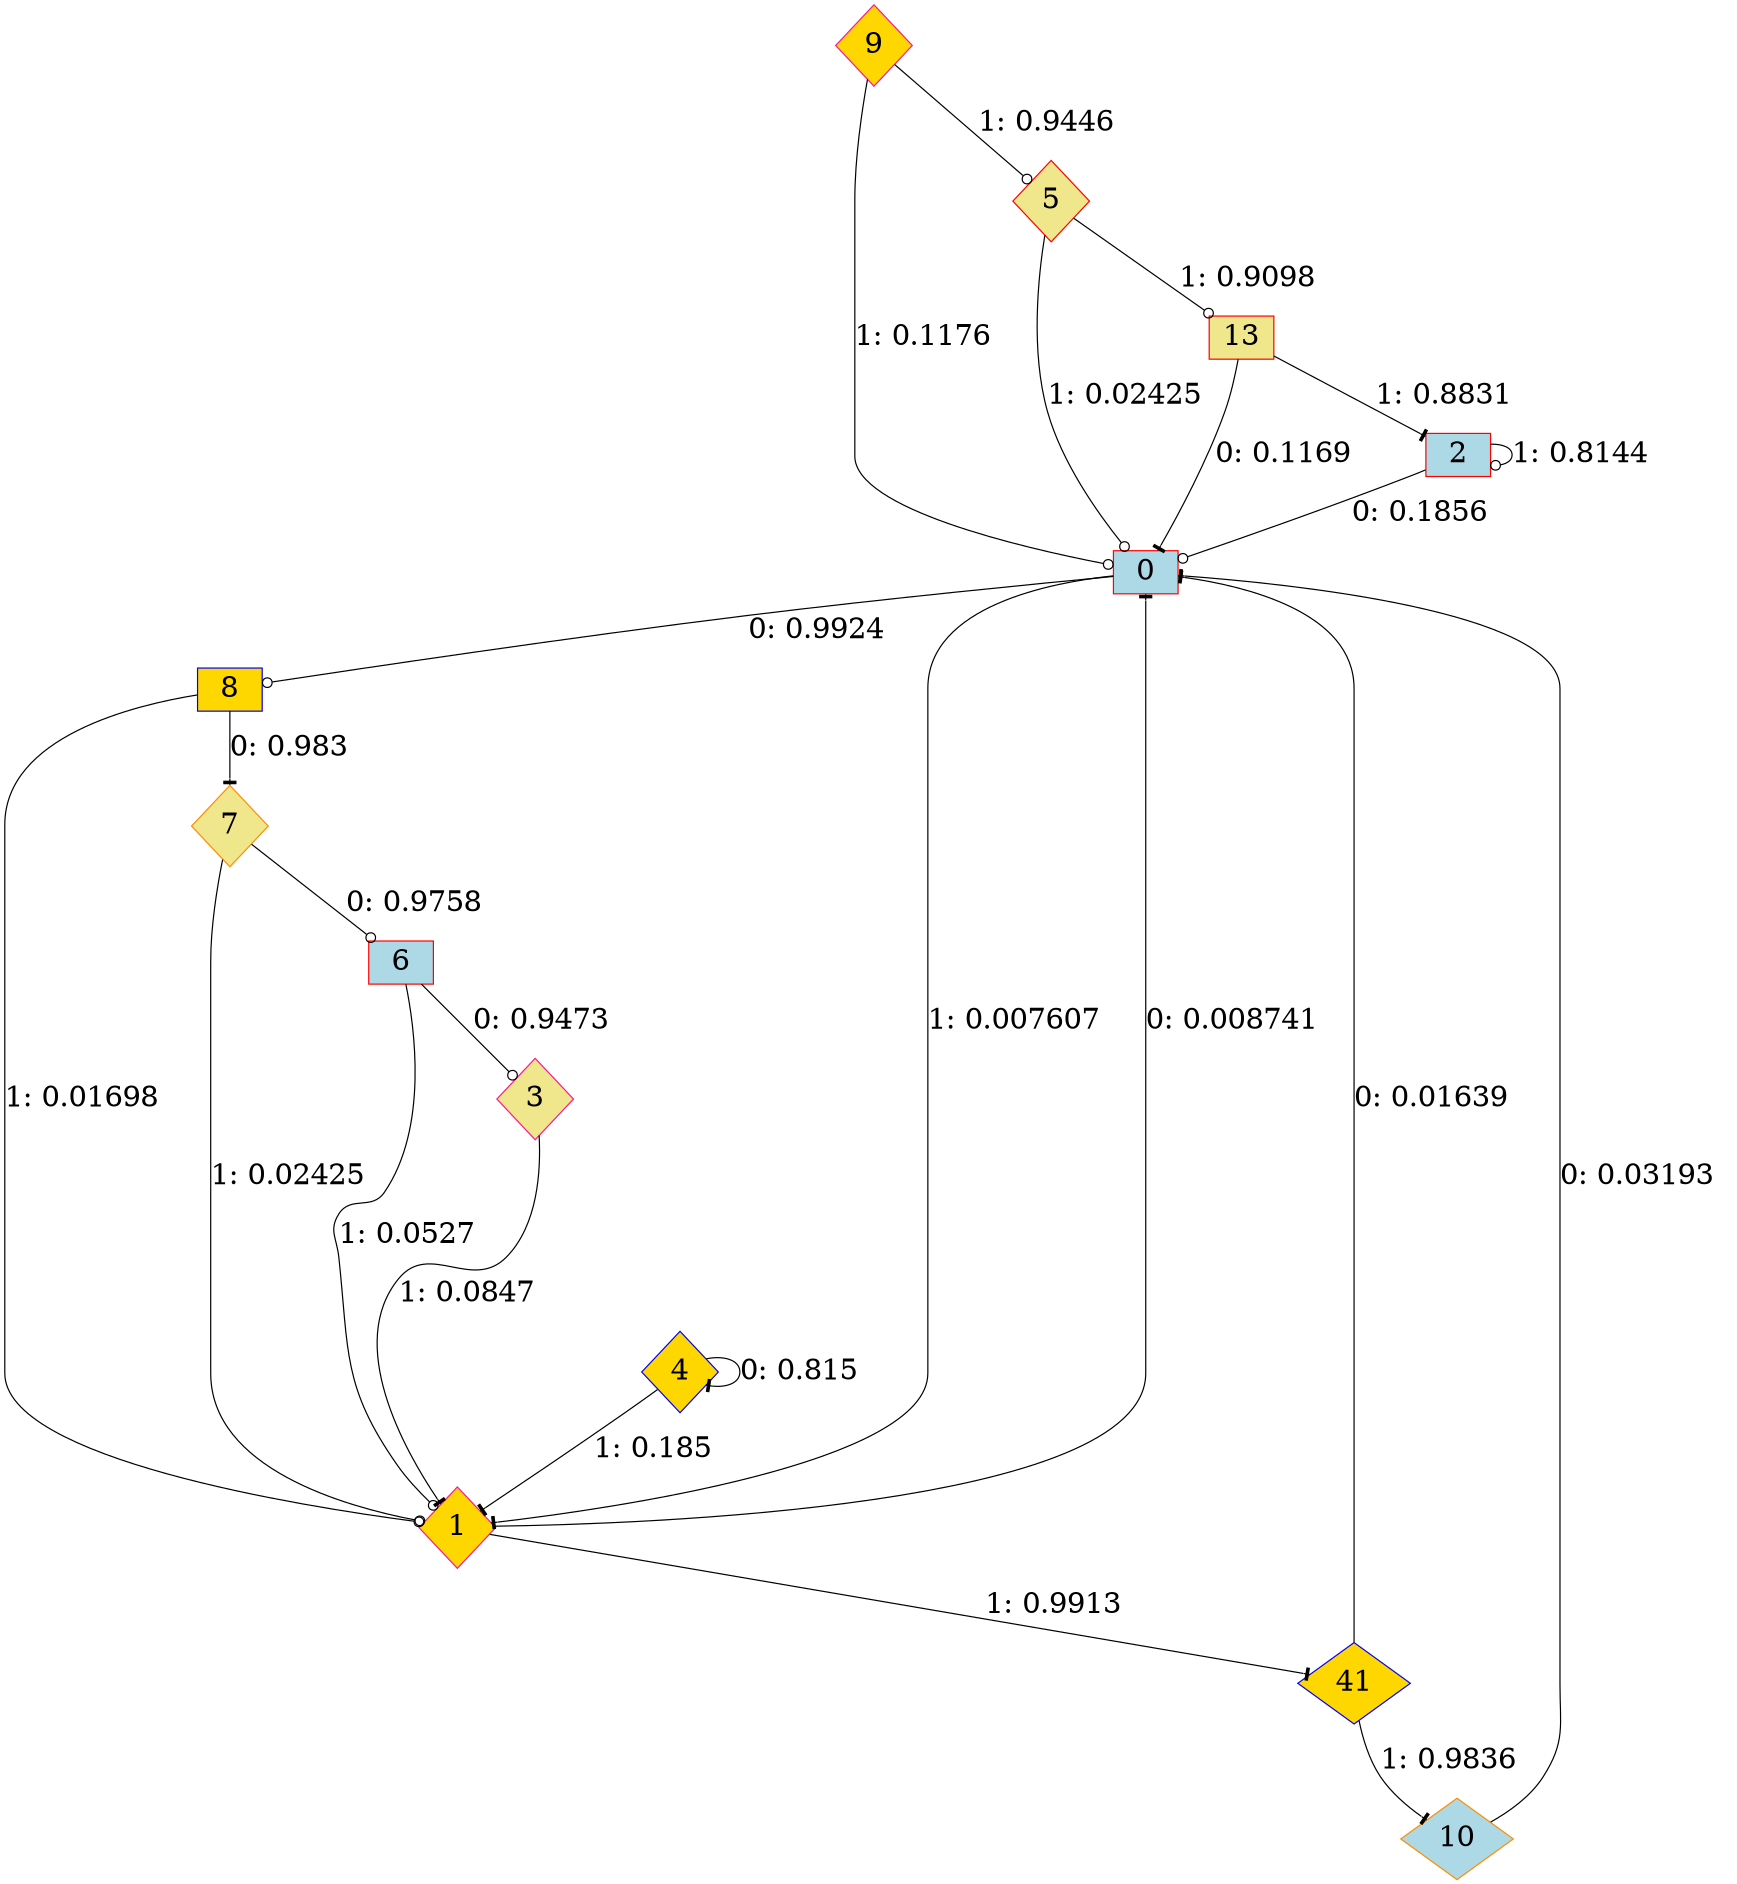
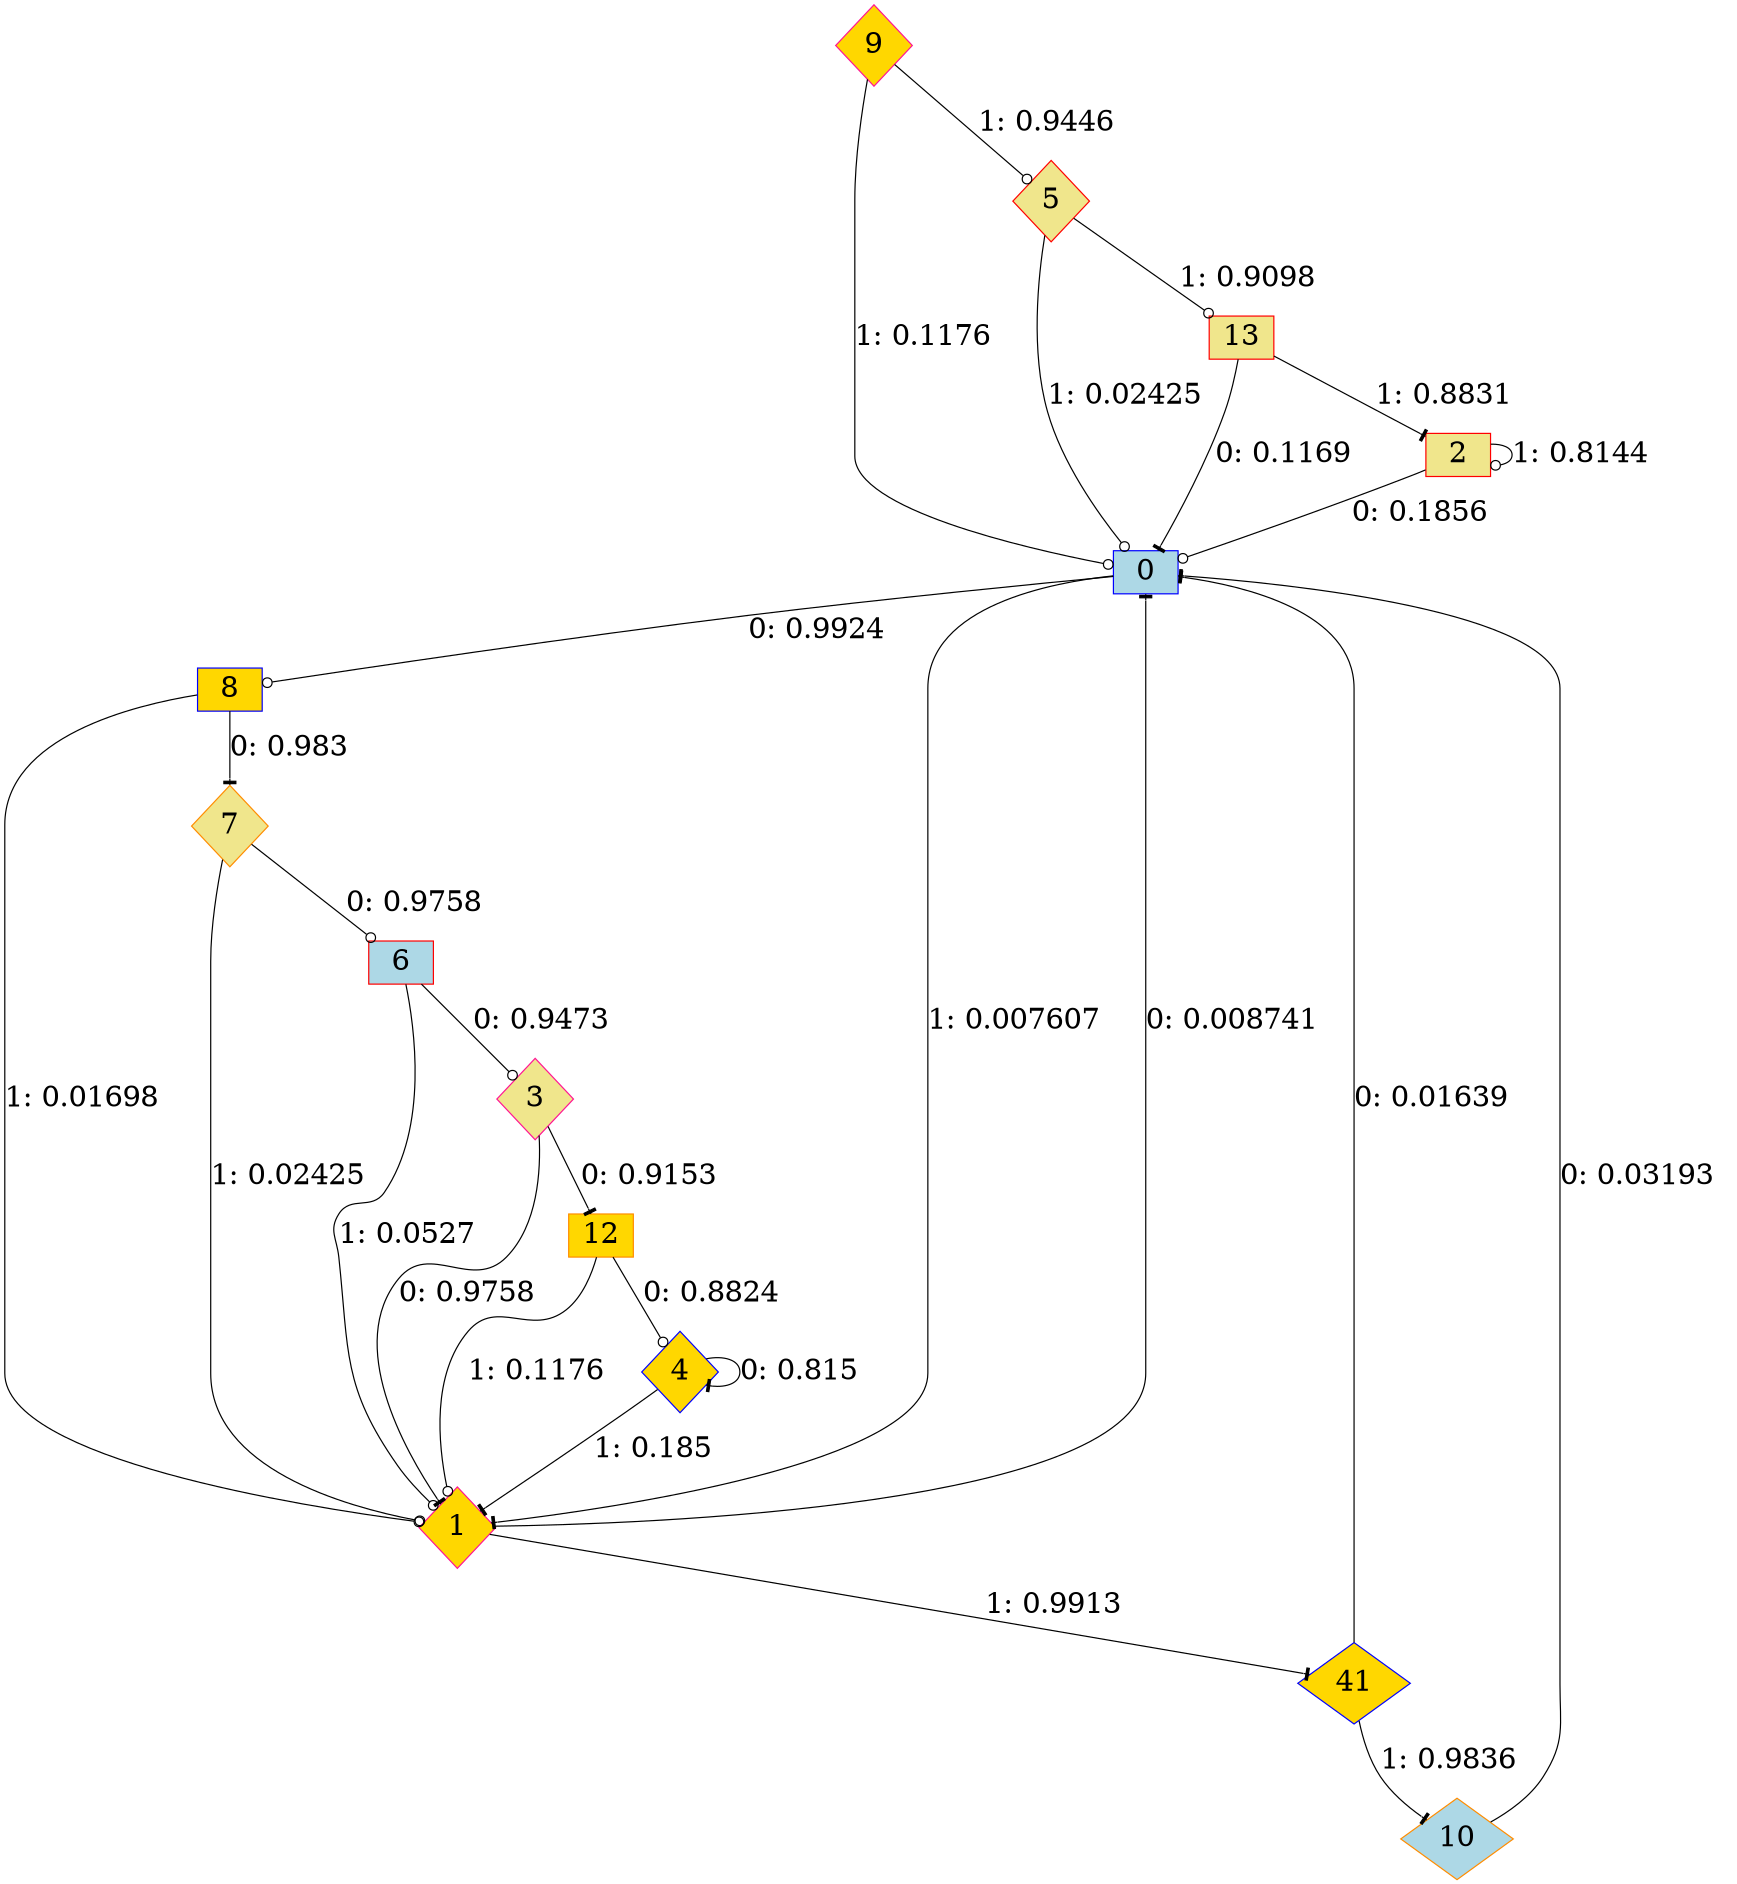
(1458, 455) -> (1458, 455)
(1146, 572) -> (1146, 572)
none -> (601, 1236)
(480, 1294) -> (480, 1294)
